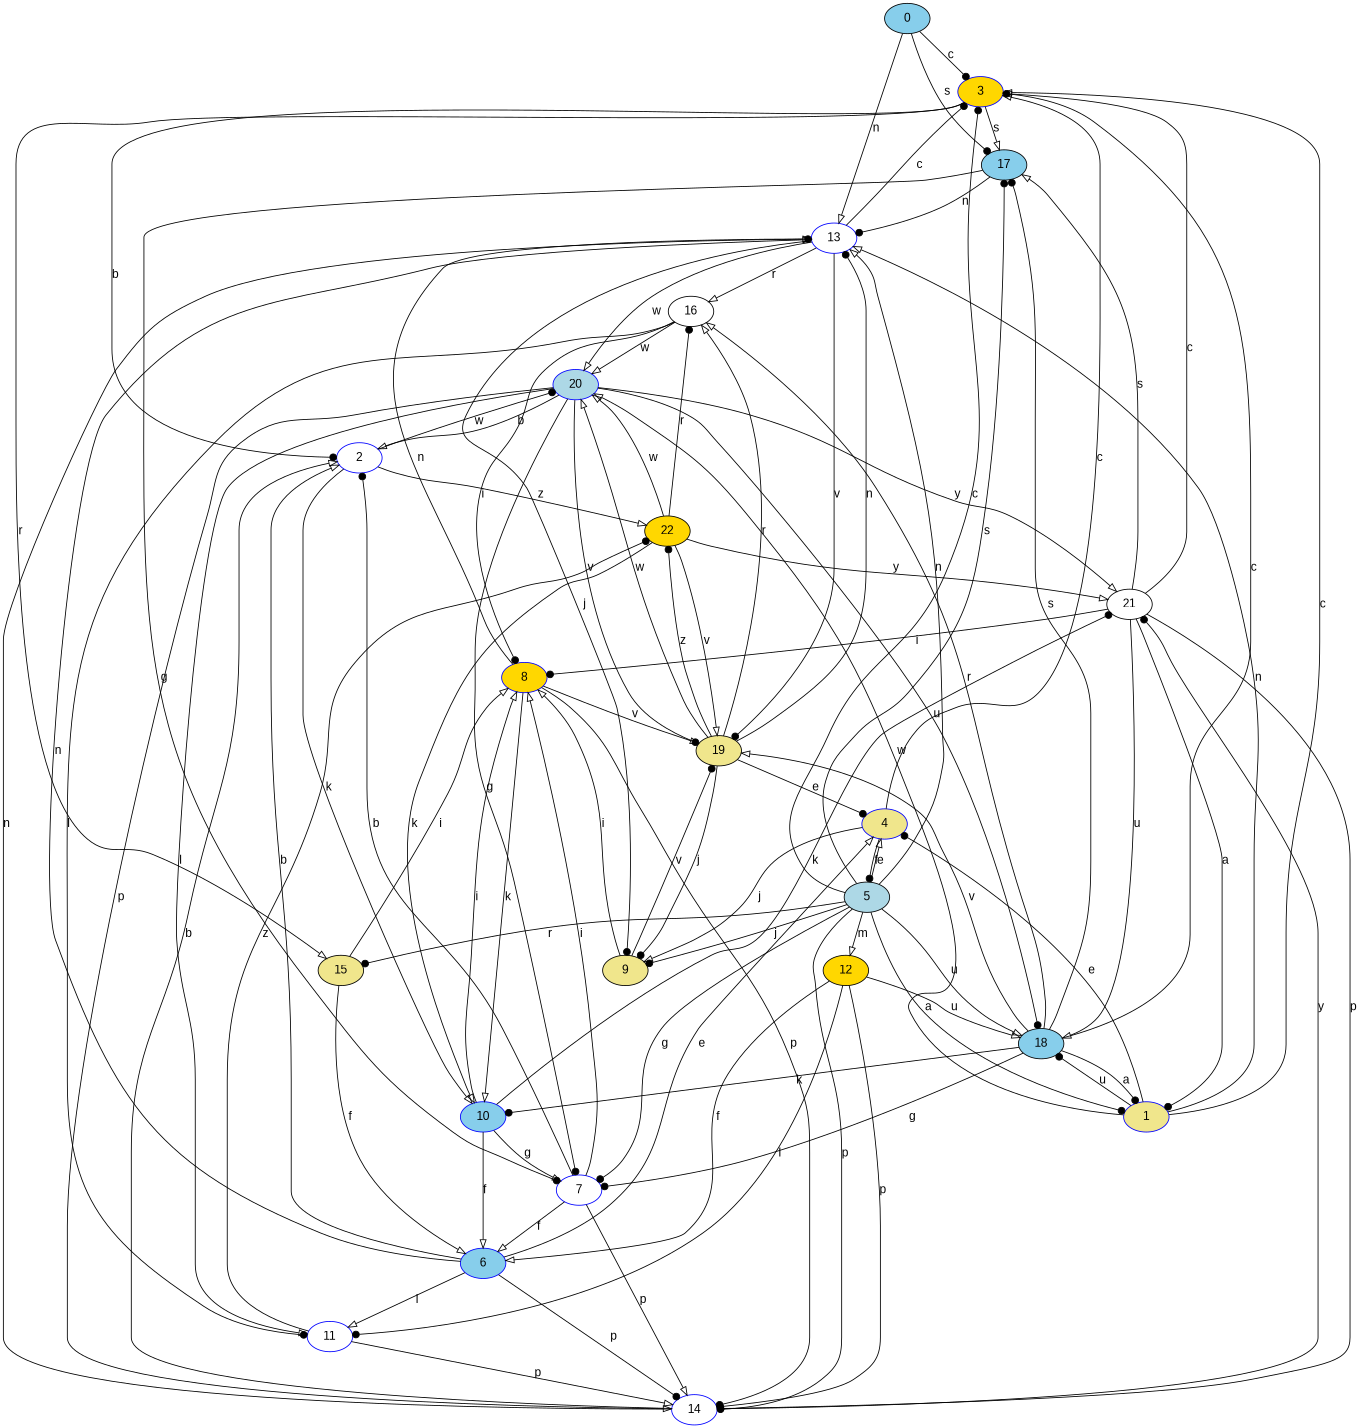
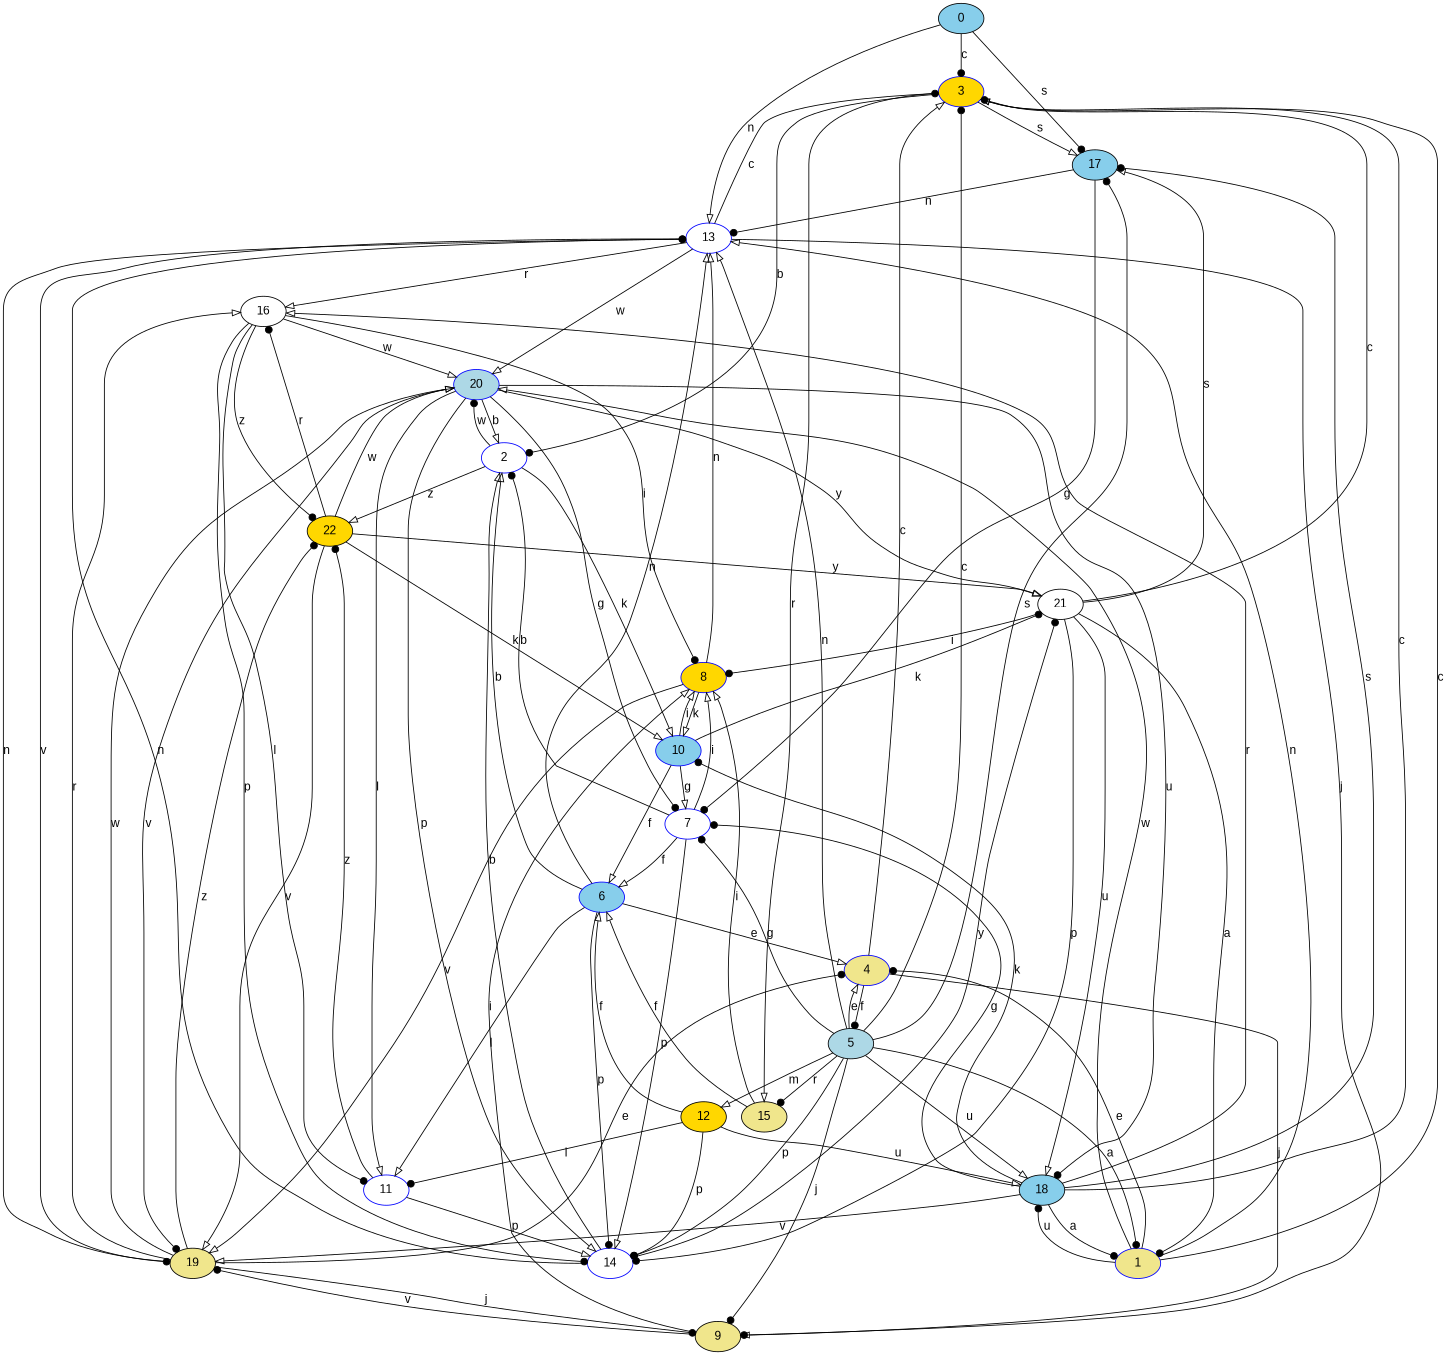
none -> (241, 431)
(780, 1035) -> (244, 892)
